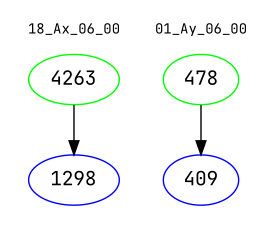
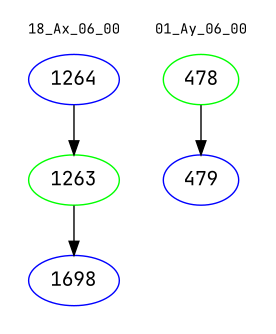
none -> (74, 80)
(74, 80) -> (74, 180)
(74, 180) -> (74, 281)
(201, 180) -> (201, 180)
